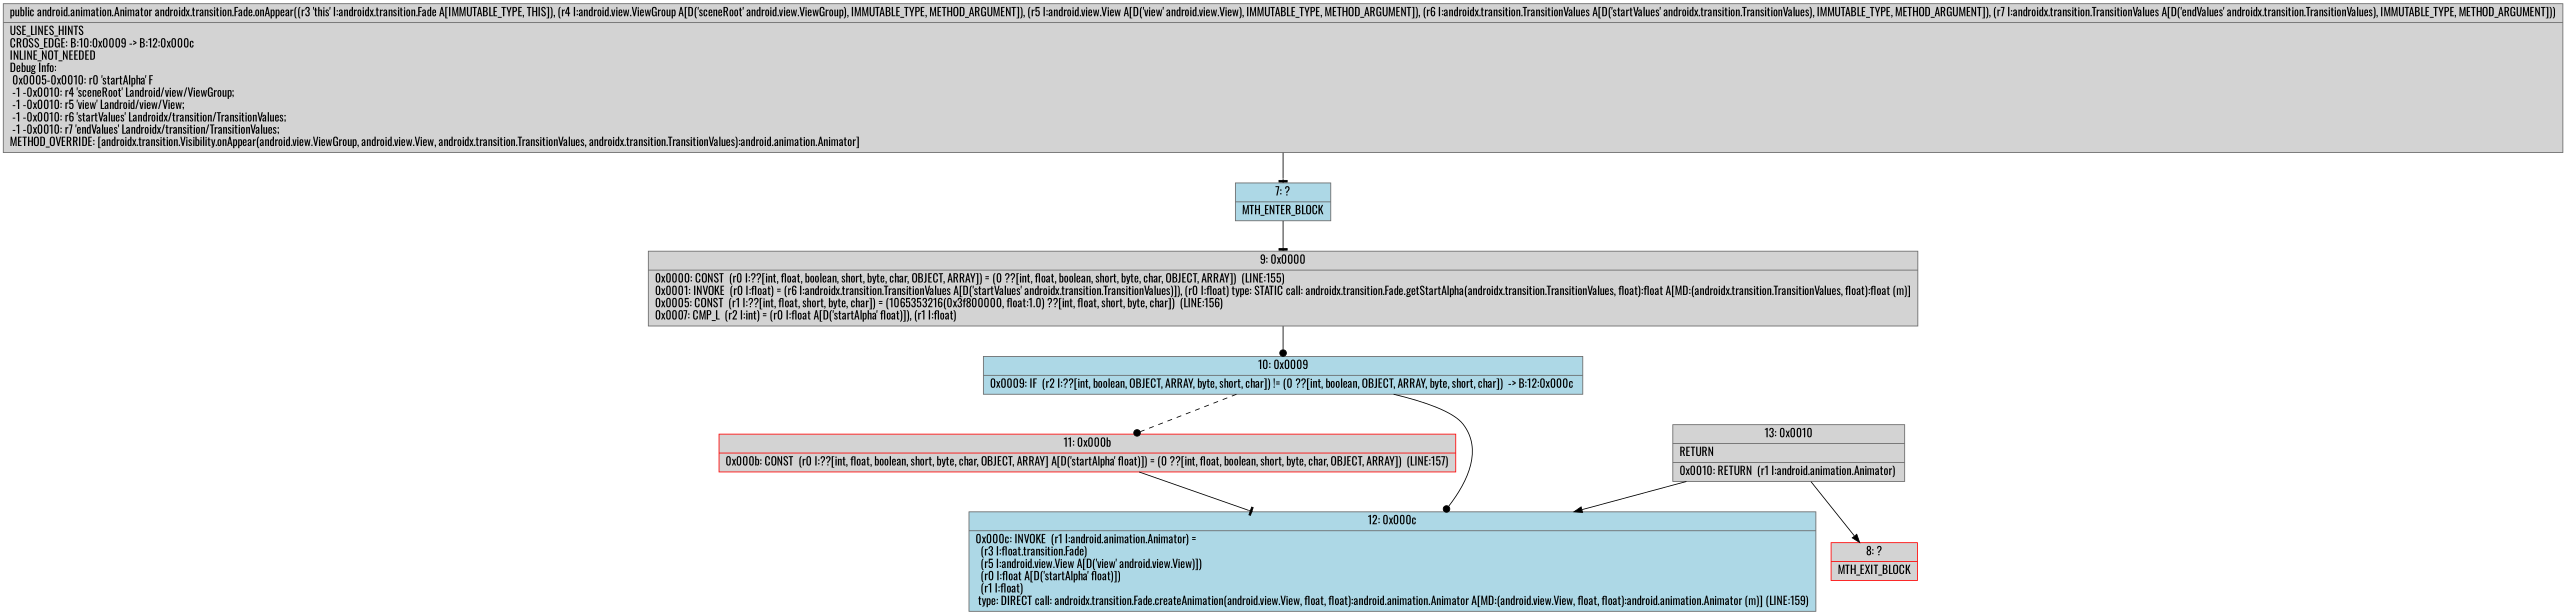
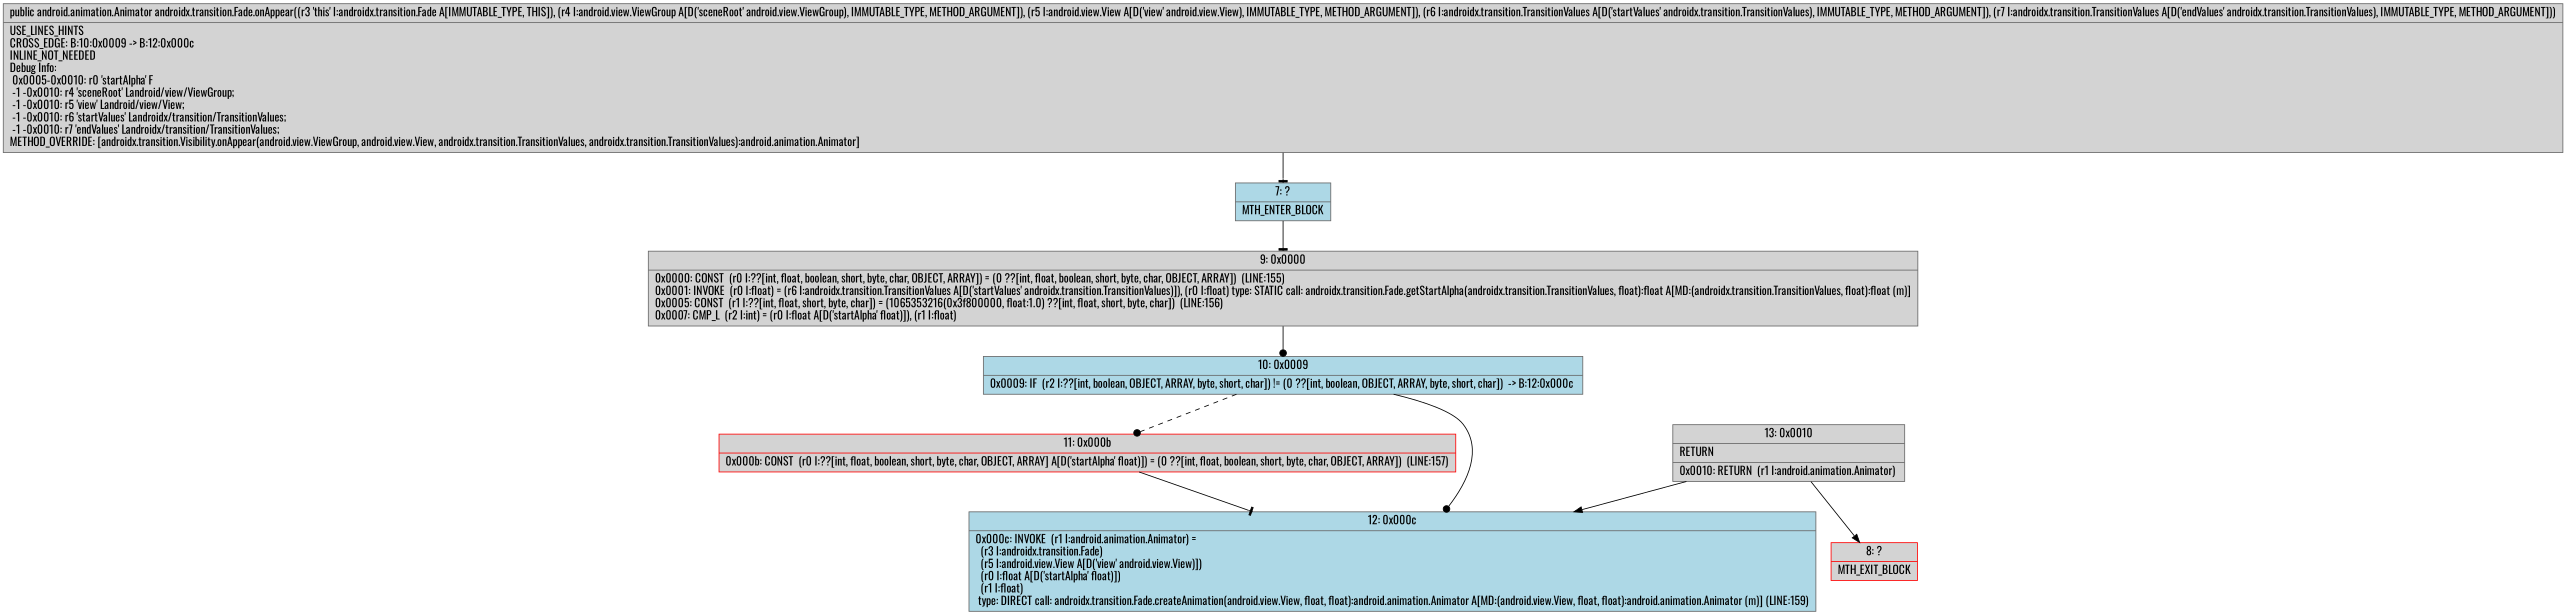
(1031, 552) -> (1039, 552)
